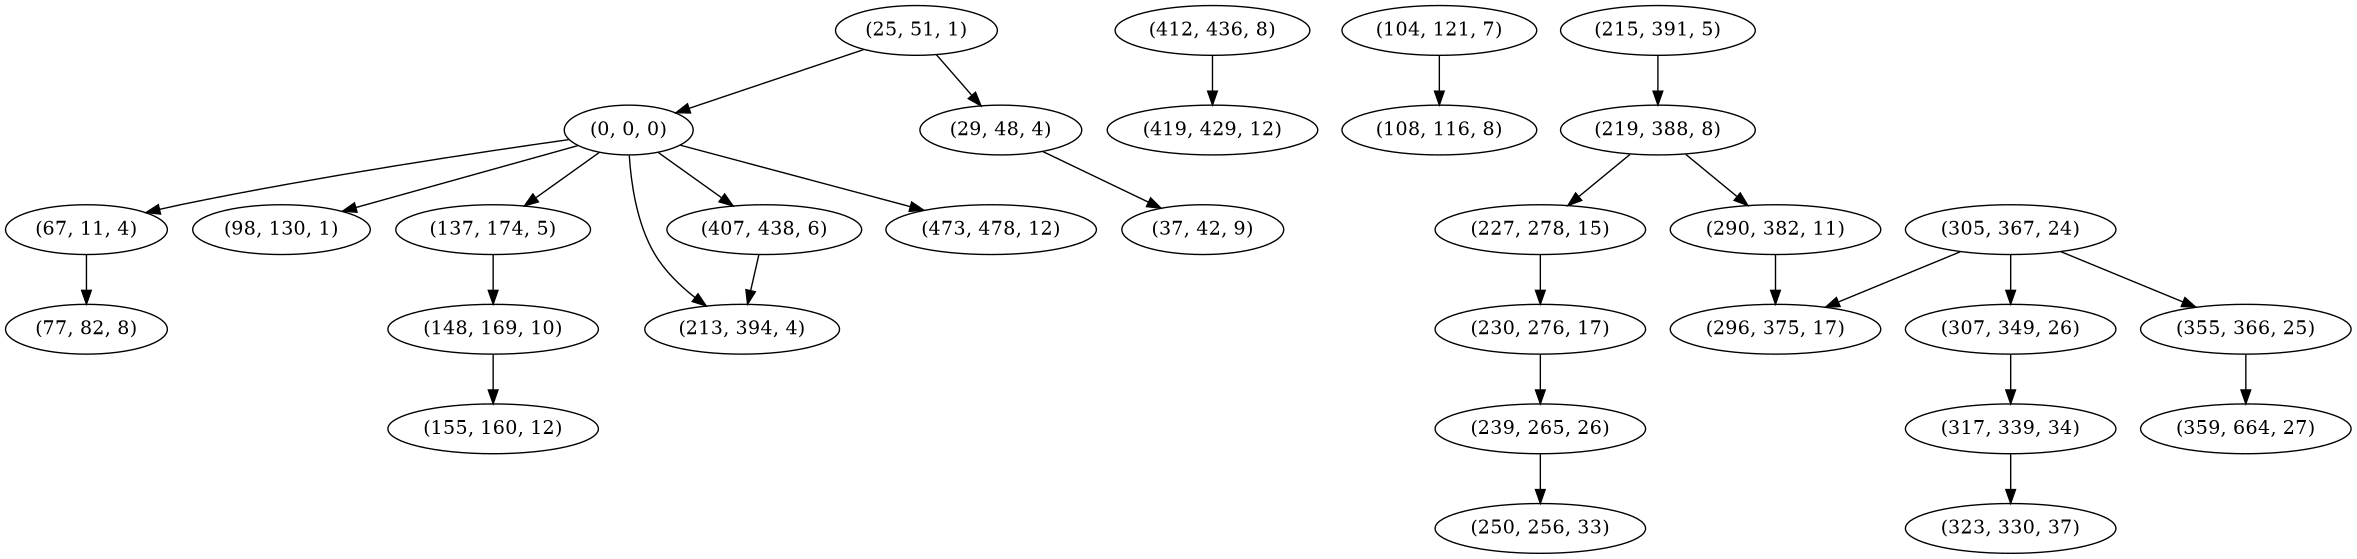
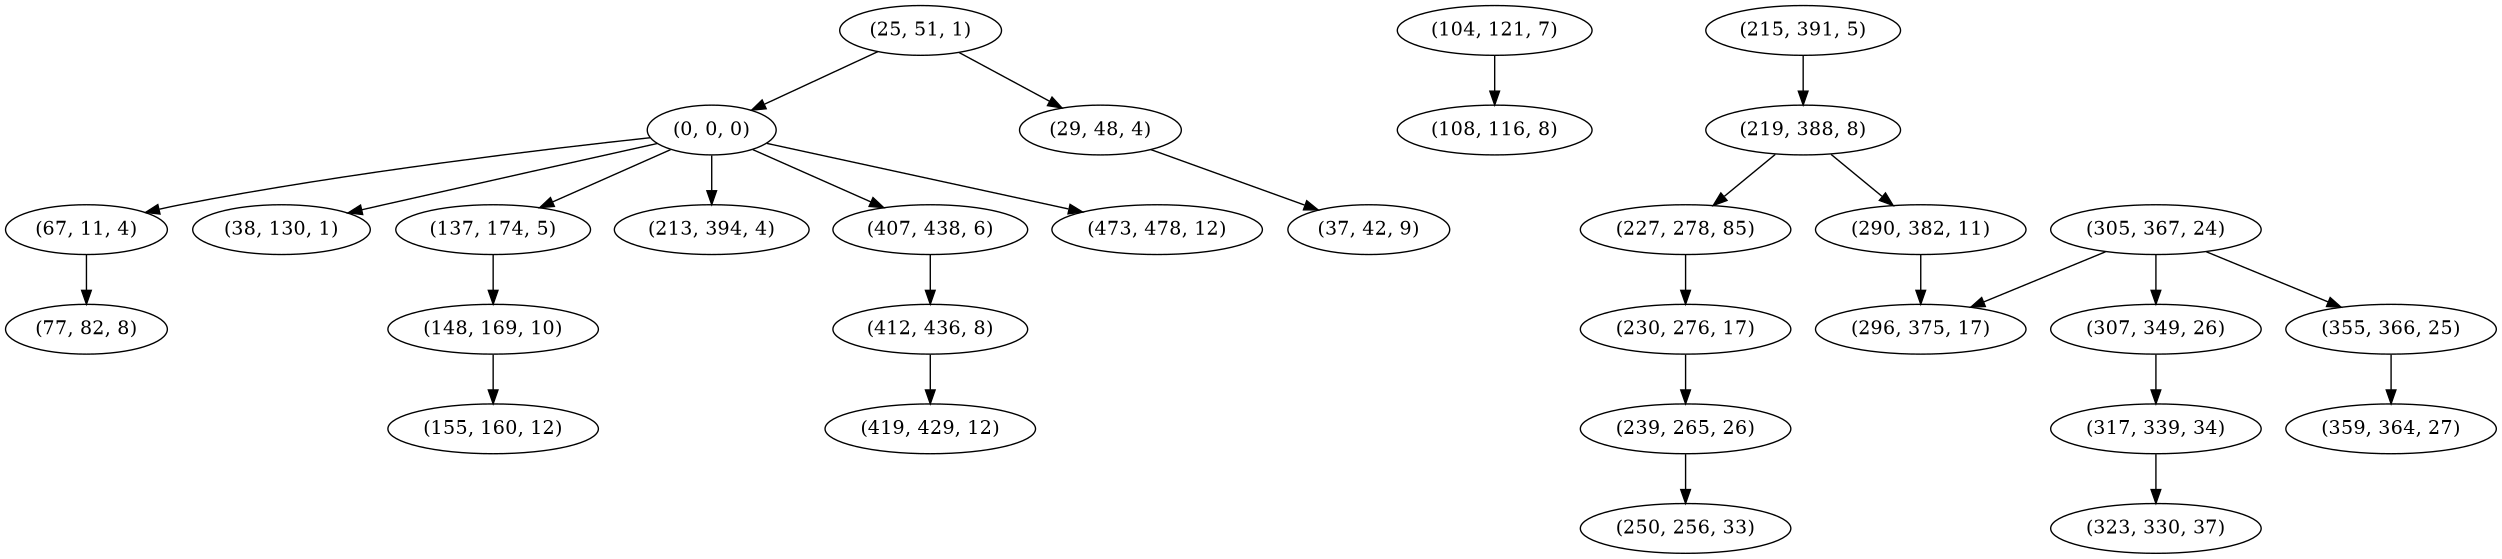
(281, 230) -> (281, 230)
(1540, 230) -> (1686, 230)
(755, 273) -> (930, 273)
(2246, 429) -> (2391, 429)
